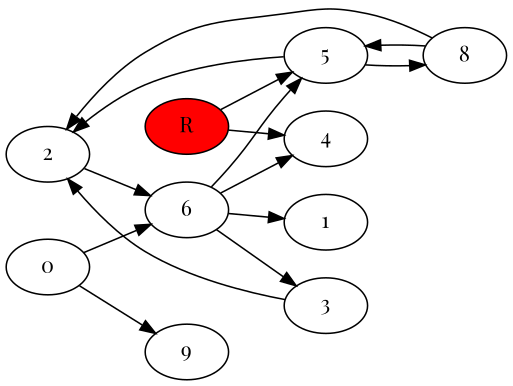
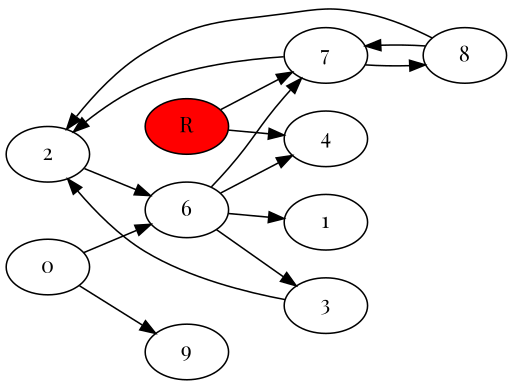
(326, 55) -> (326, 55)
